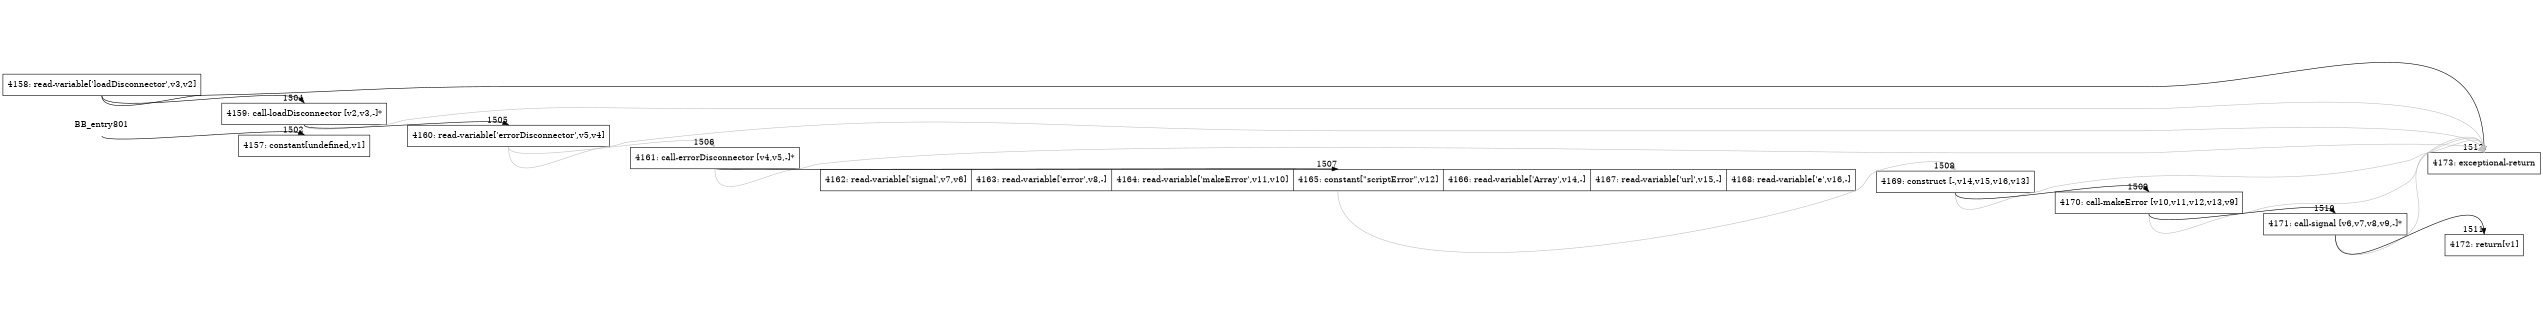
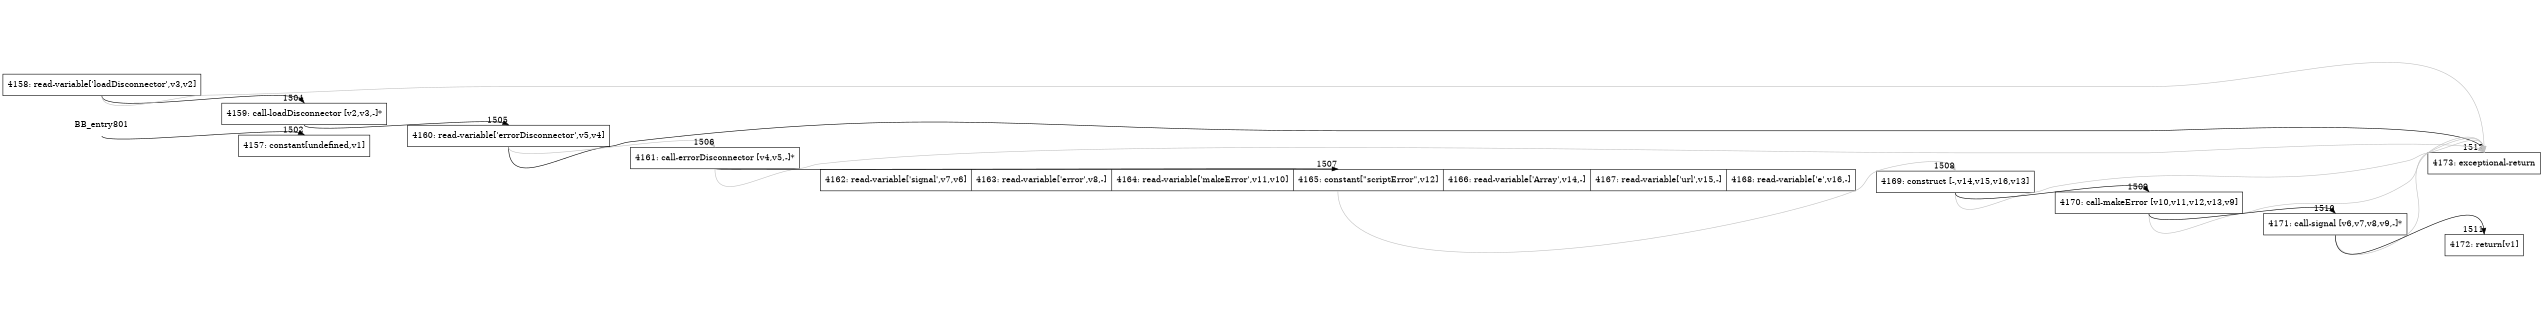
(1316, 87) -> (1316, 87)
(1400, 109) -> none
(1488, 131) -> (1488, 131)
